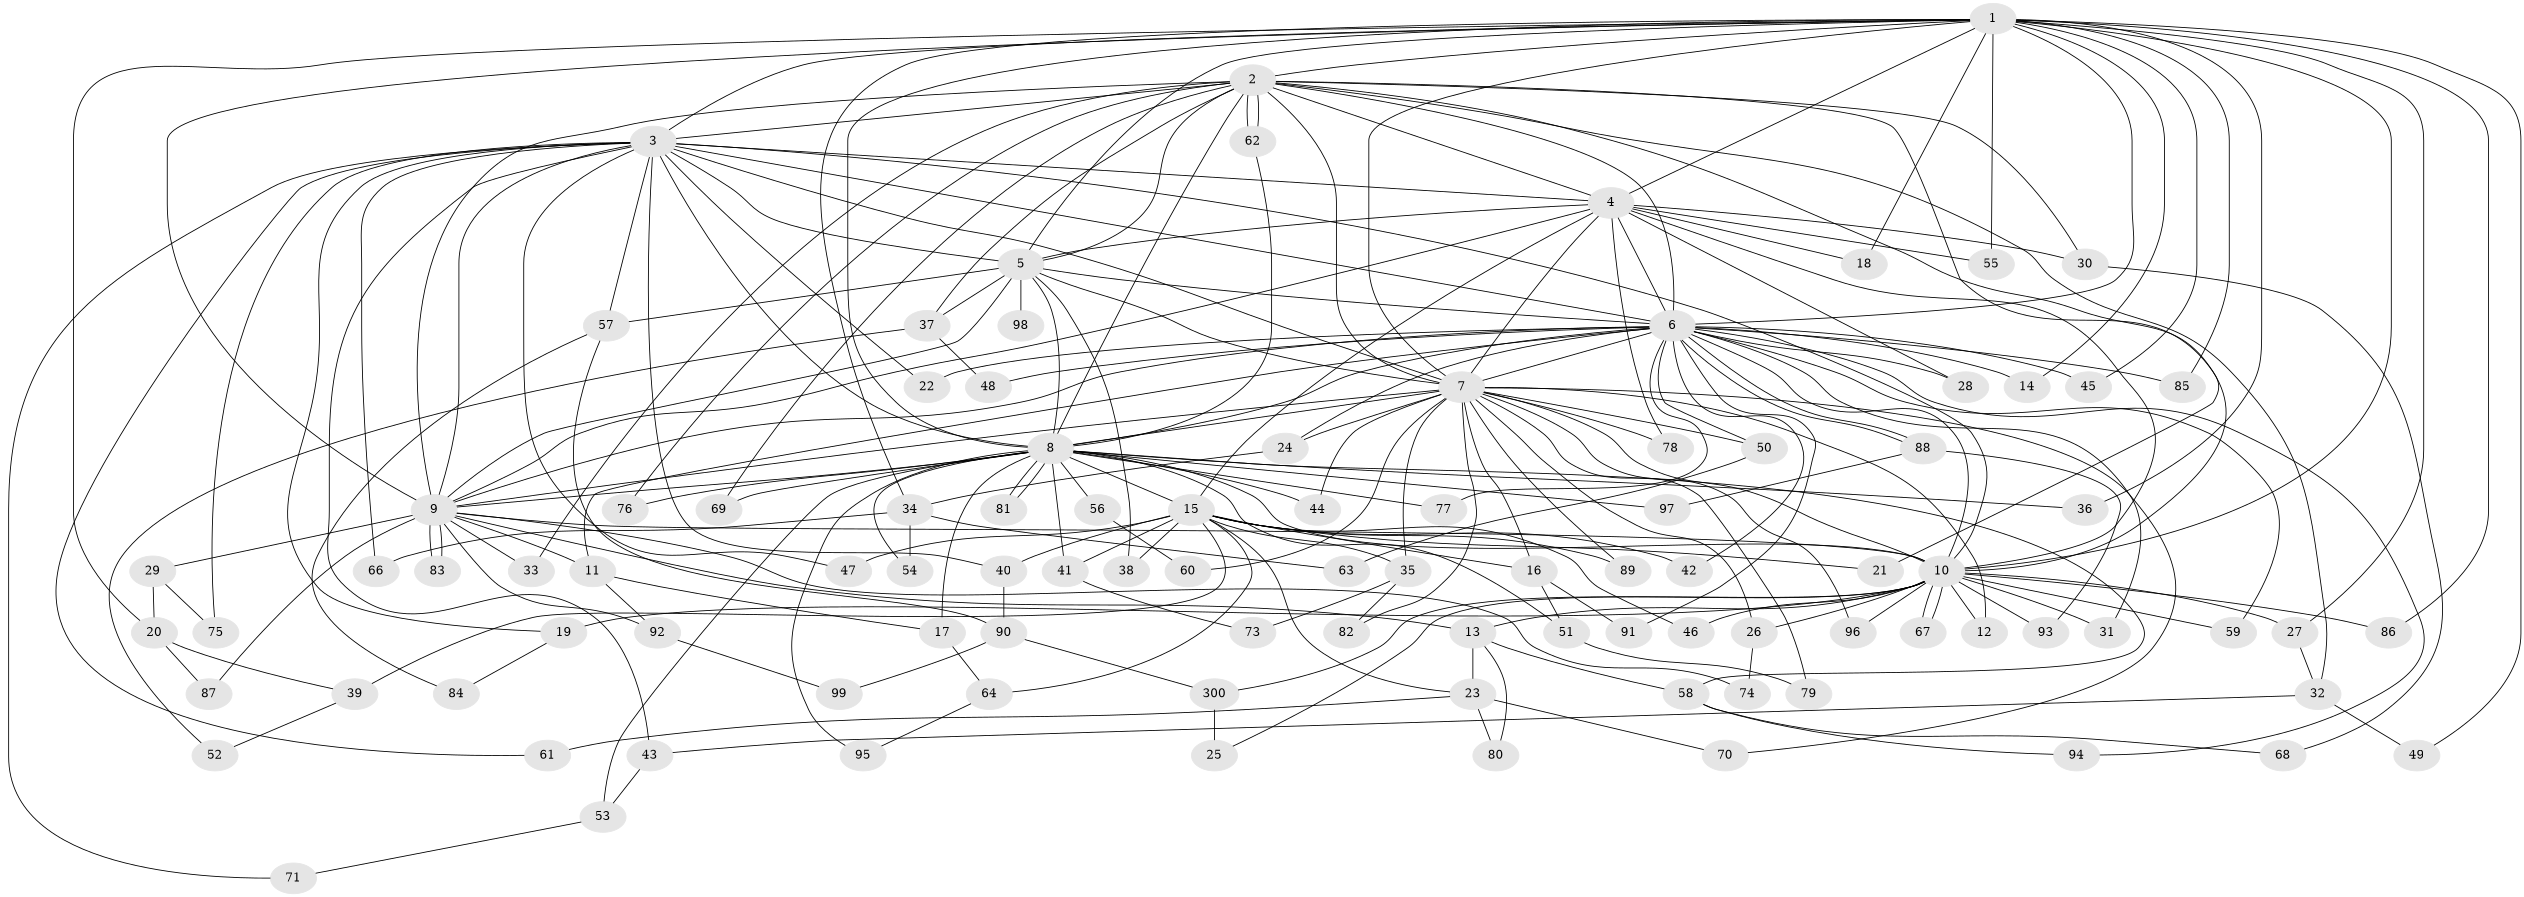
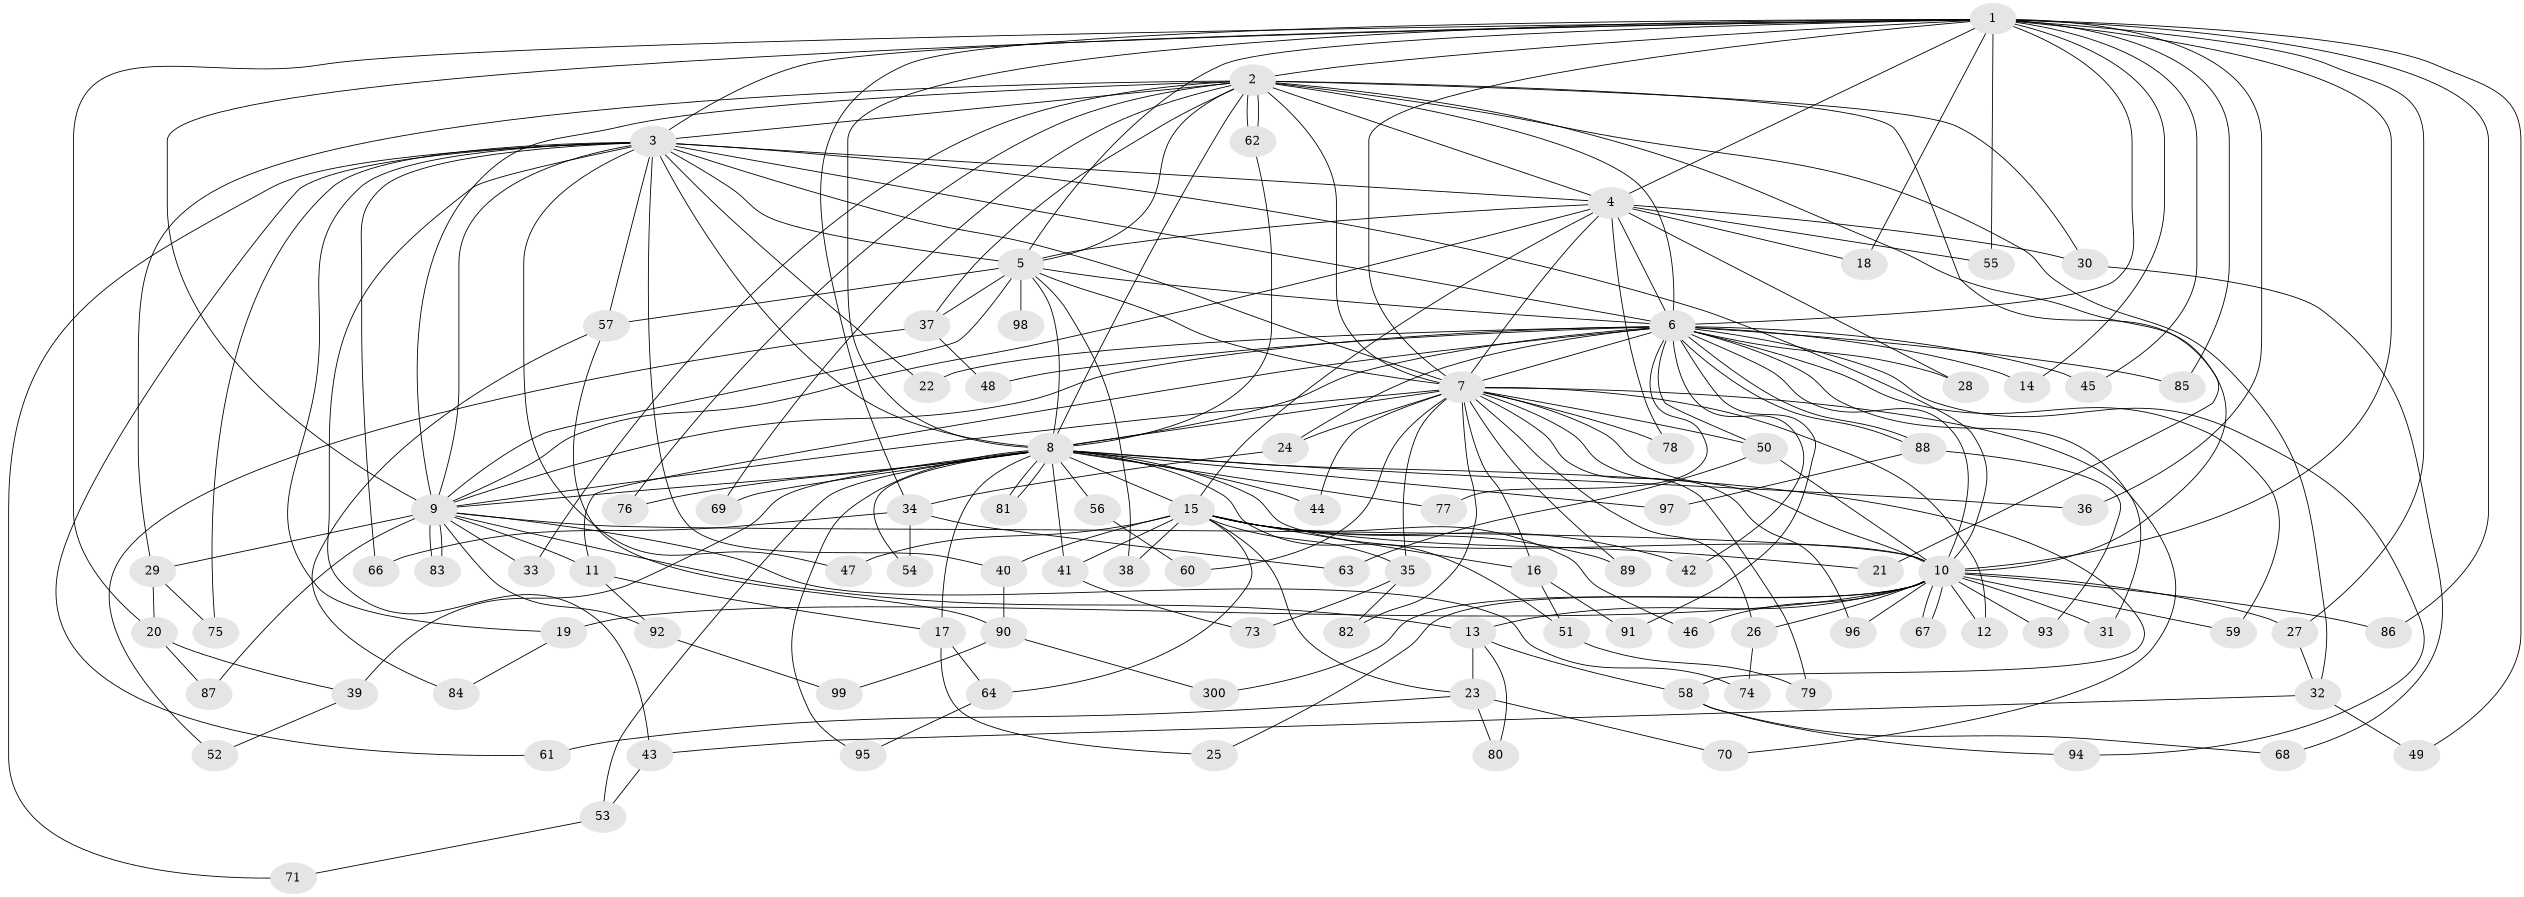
none -> (521, 120)
(2083, 334) -> (1853, 510)
(873, 616) -> (659, 571)
(1214, 723) -> (1047, 739)
